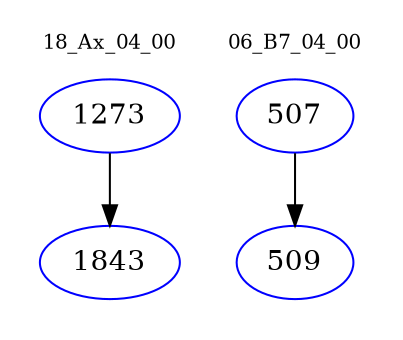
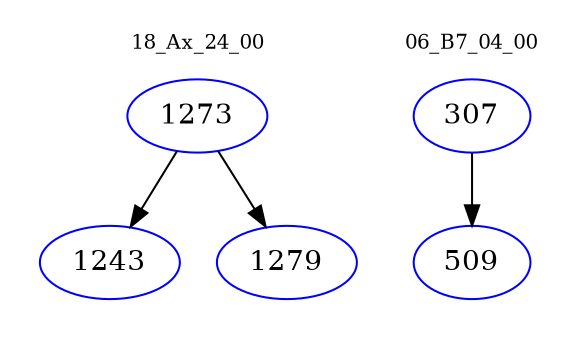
(110, 44) -> (198, 44)
(295, 116) -> (472, 116)
(110, 262) -> (110, 262)
none -> (287, 262)
